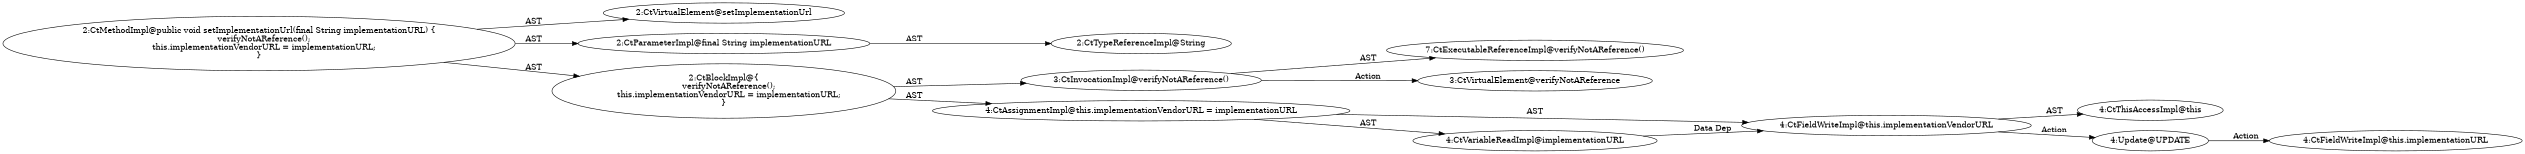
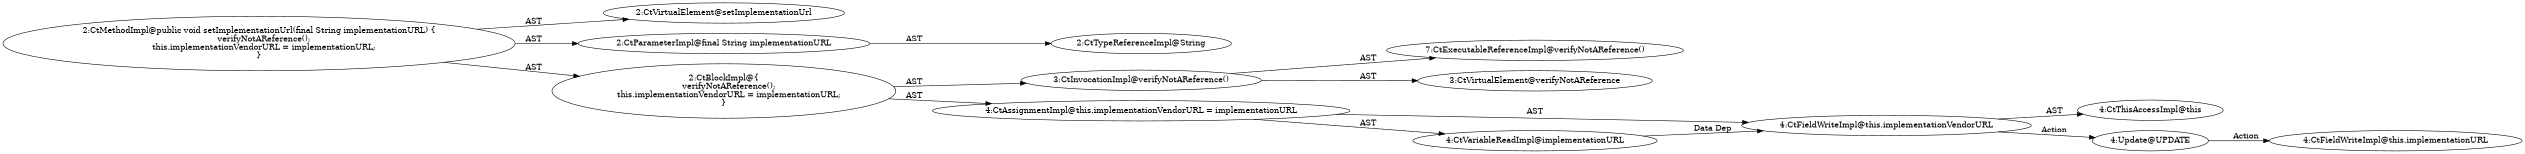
(1368, 77) -> (1368, 77)
